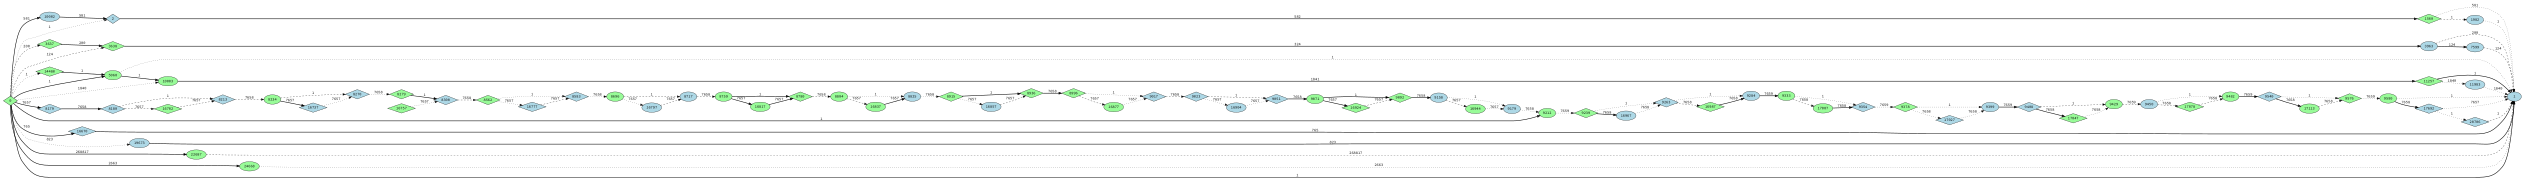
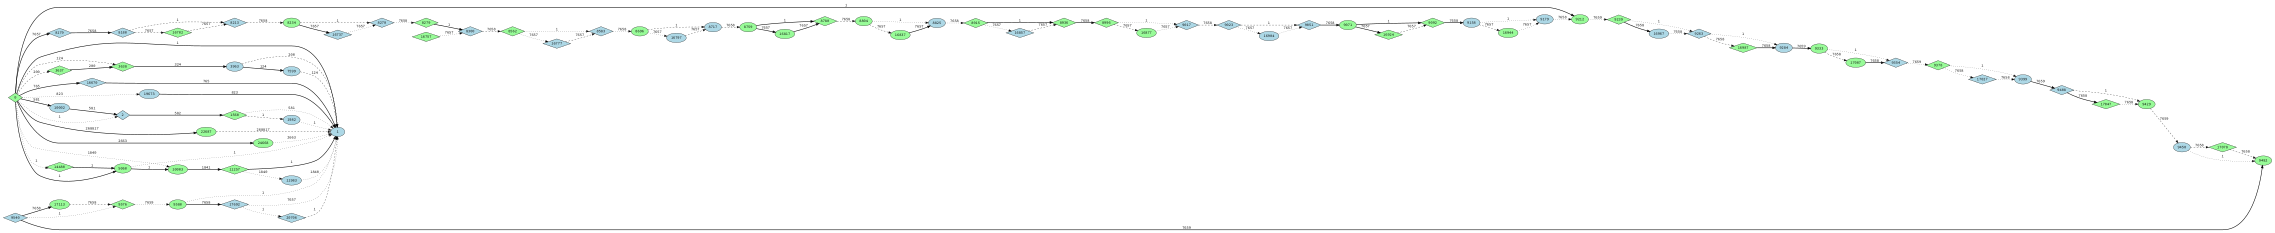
(2247, 97) -> (1161, 230)
(991, 107) -> (1020, 33)
